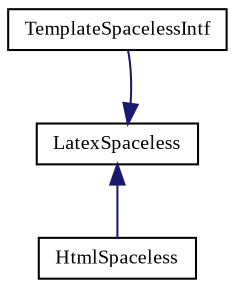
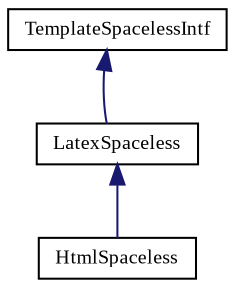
(131, 77) -> (104, 97)
